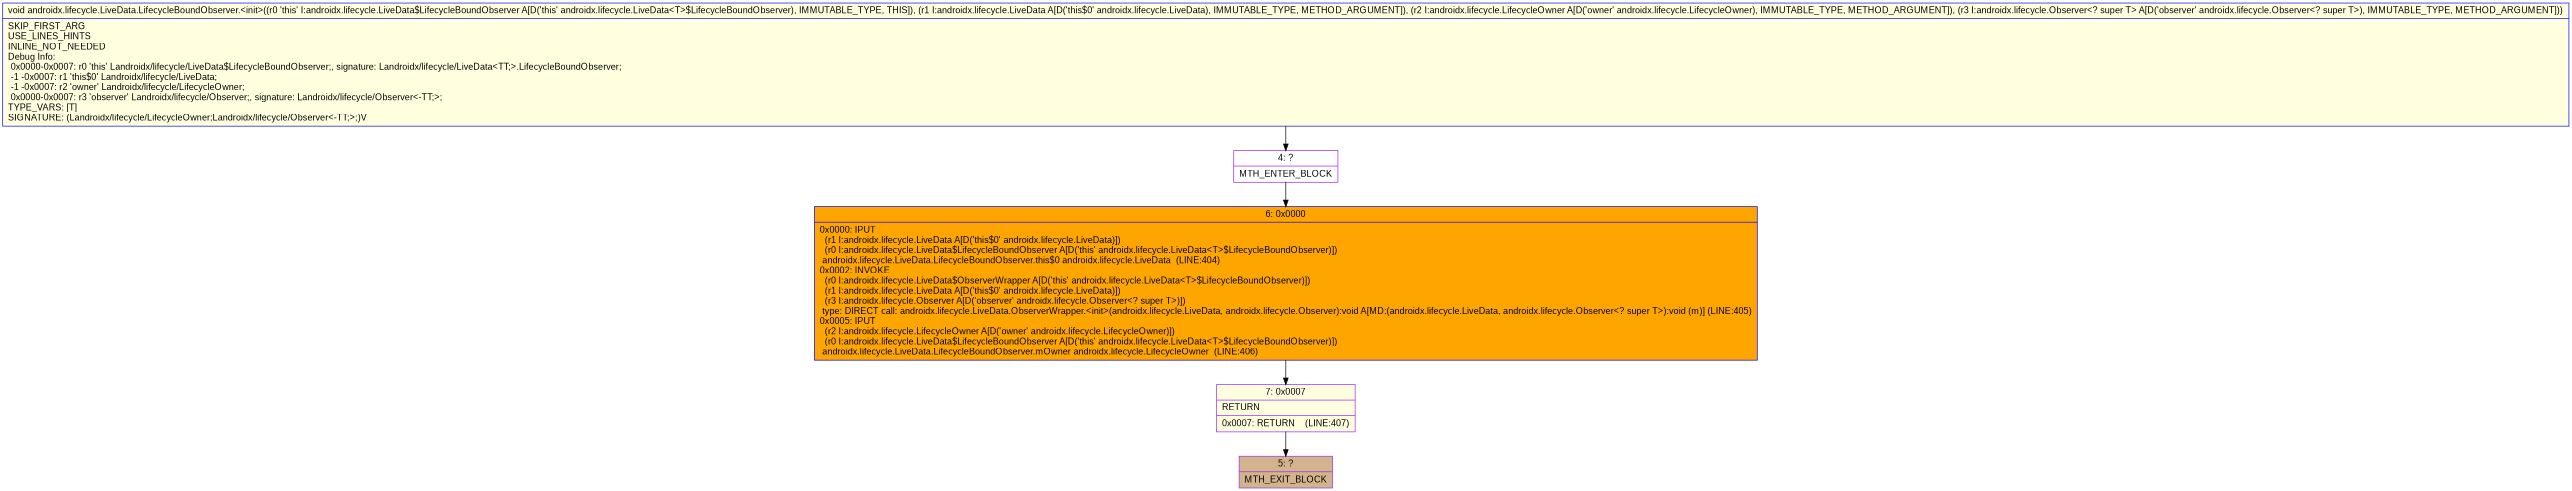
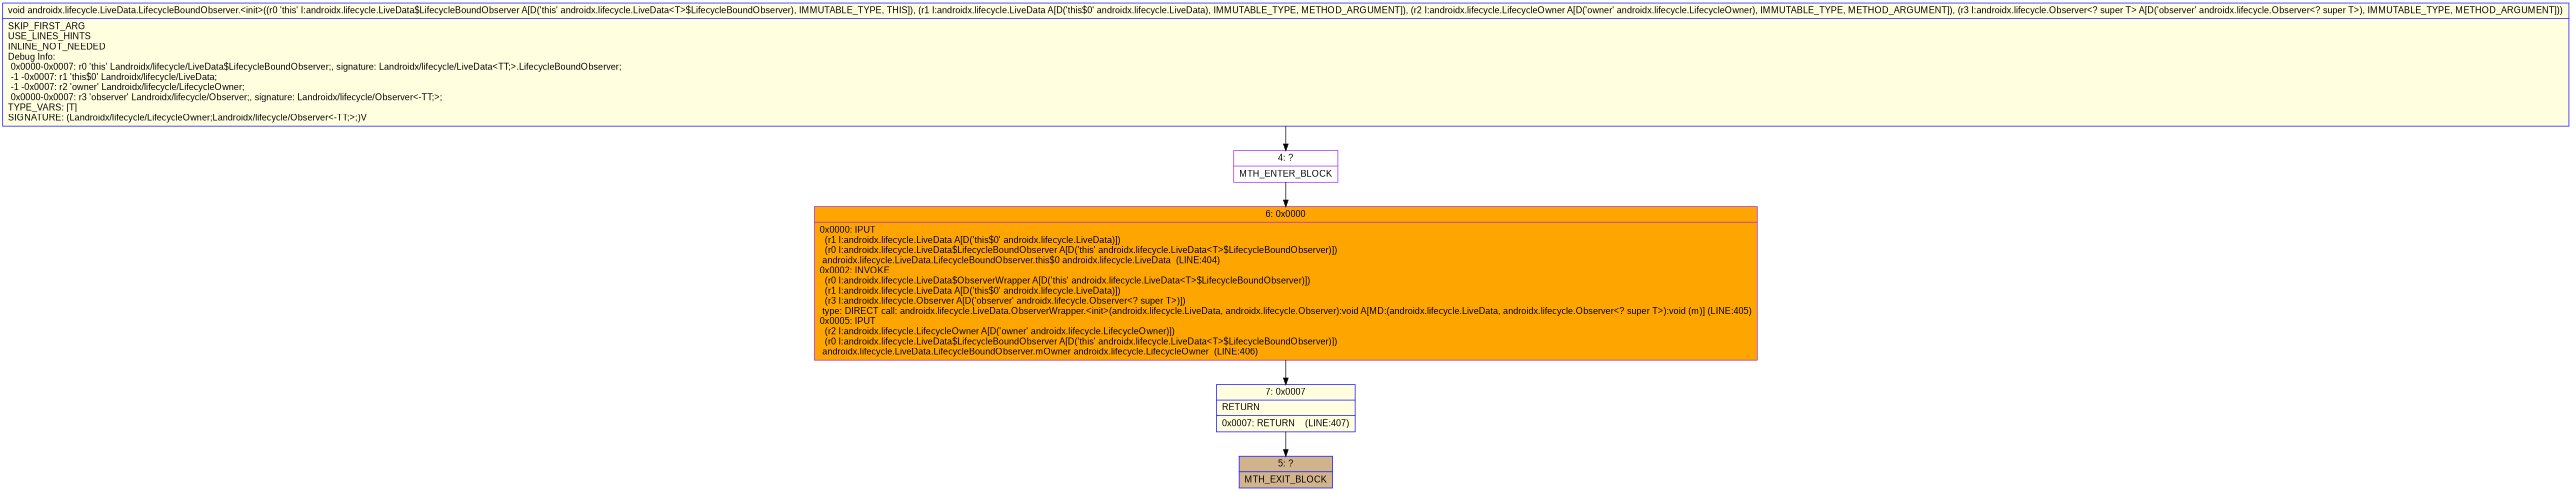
(1286, 283) -> (1286, 283)
(1286, 408) -> (1286, 408)
(1286, 472) -> (1286, 472)
